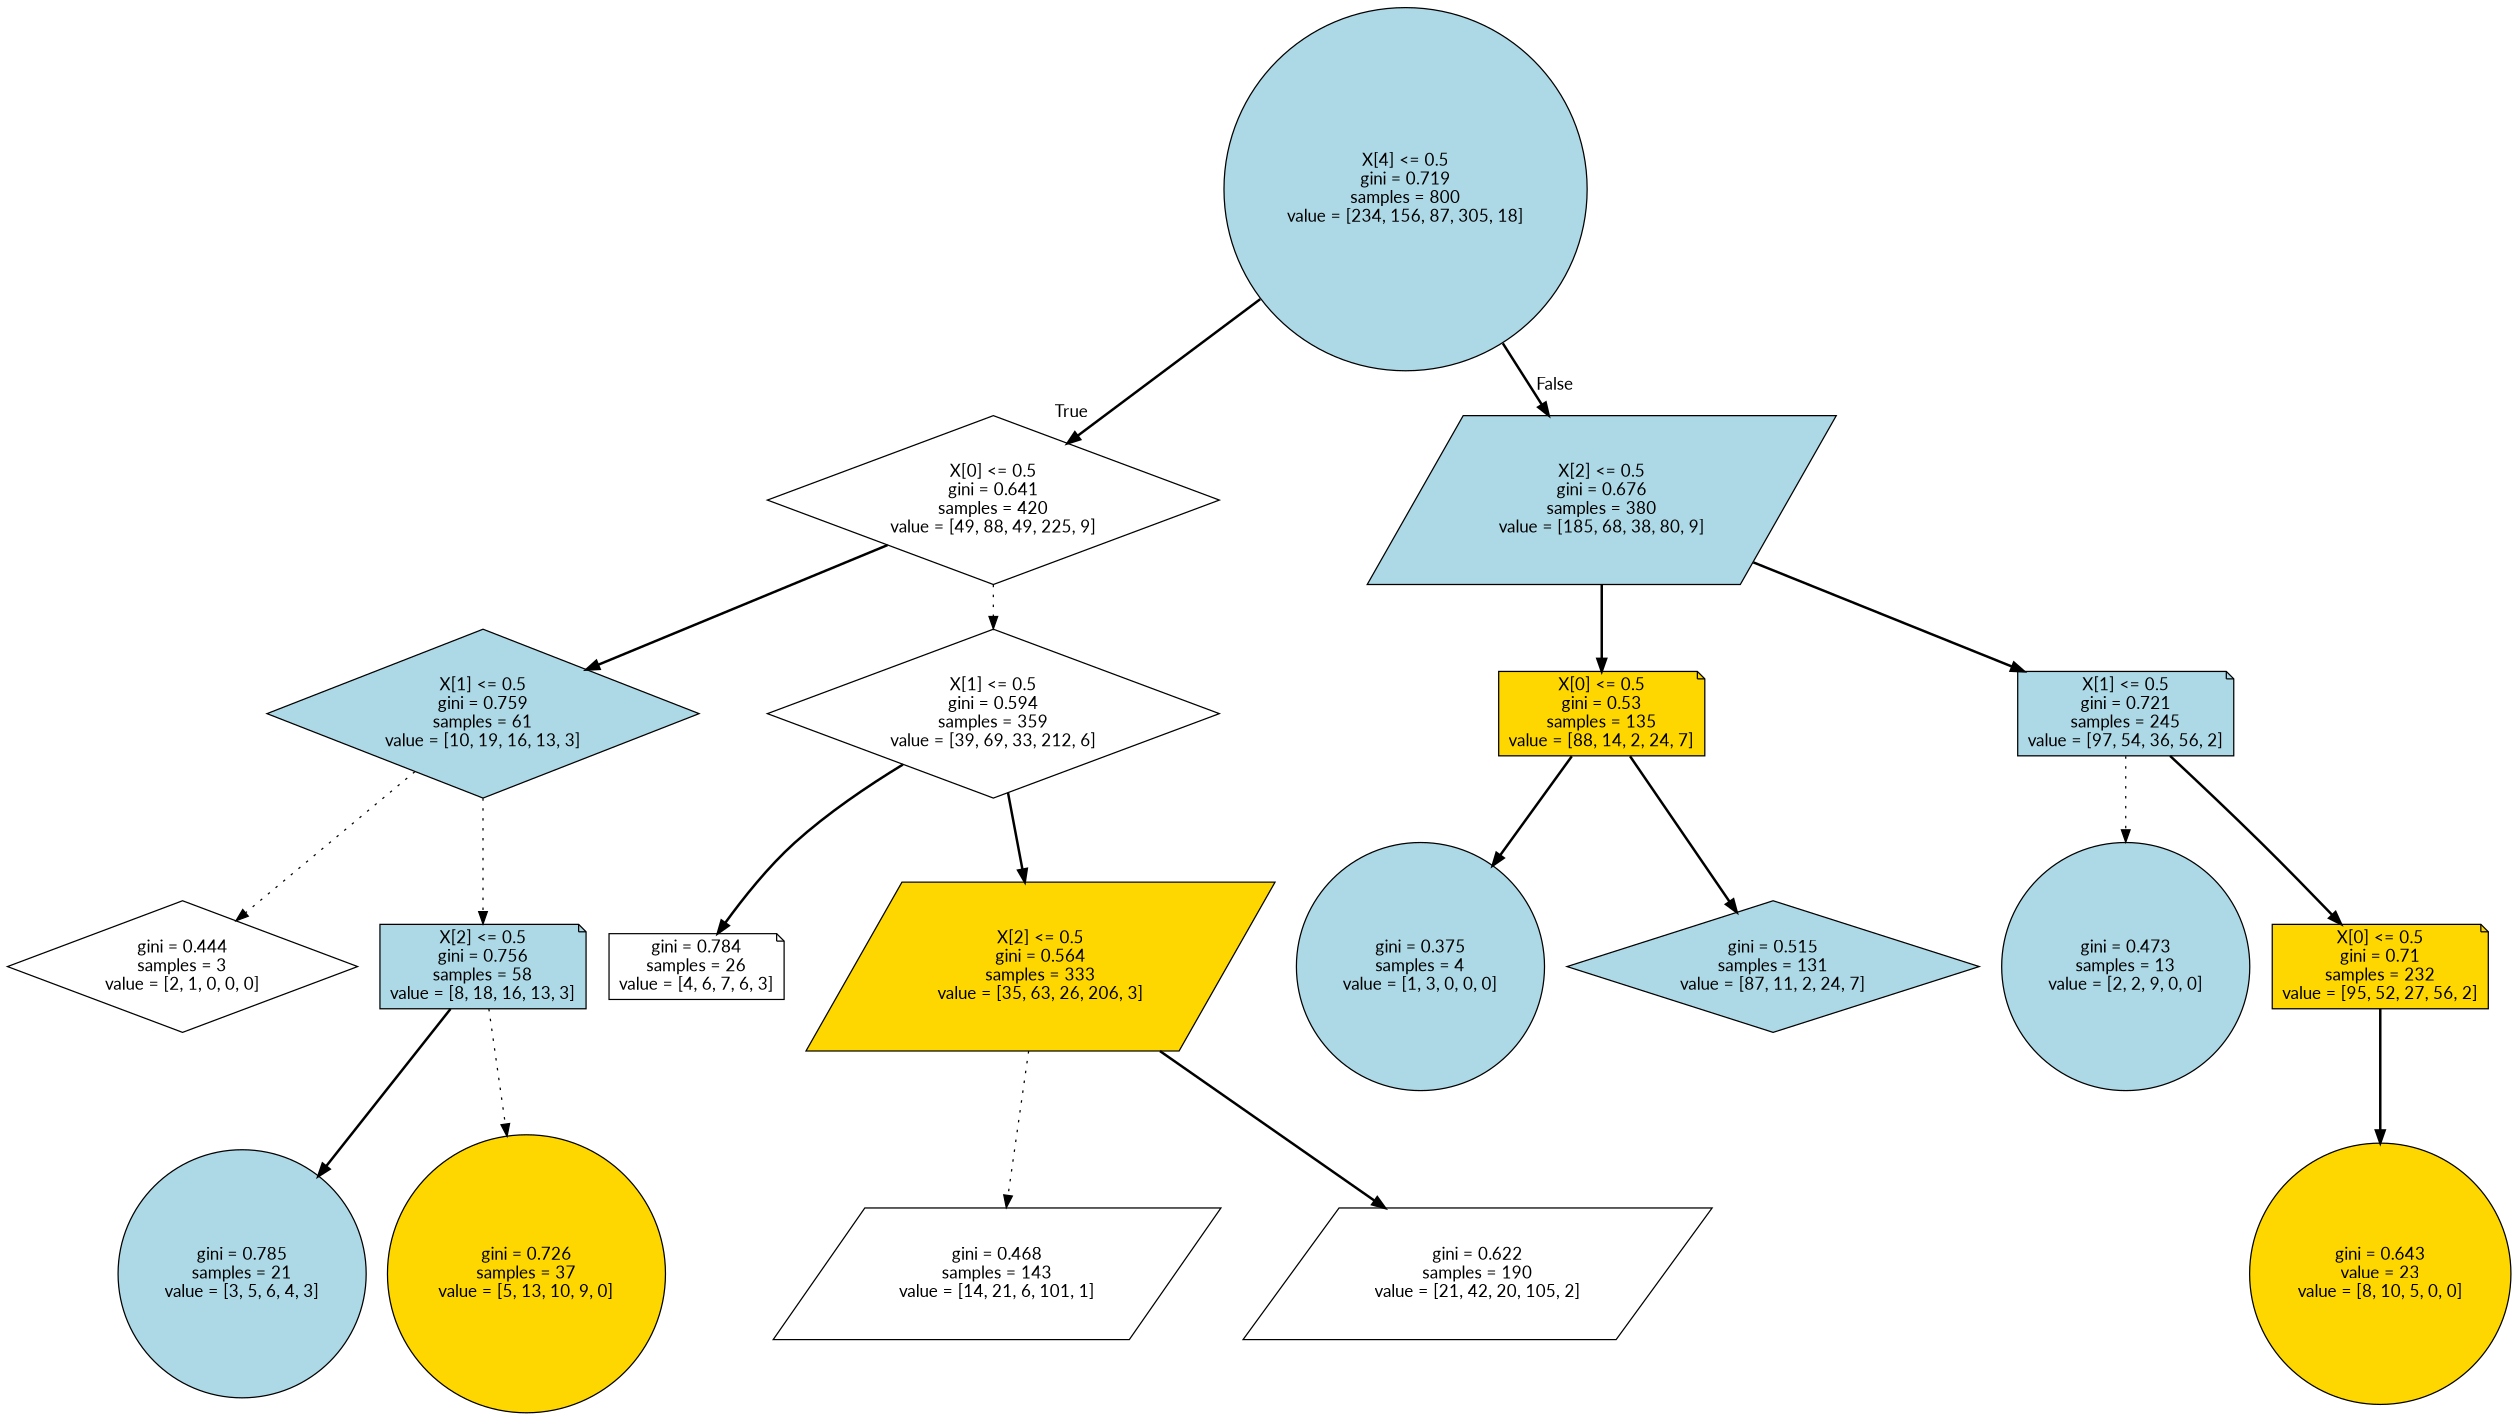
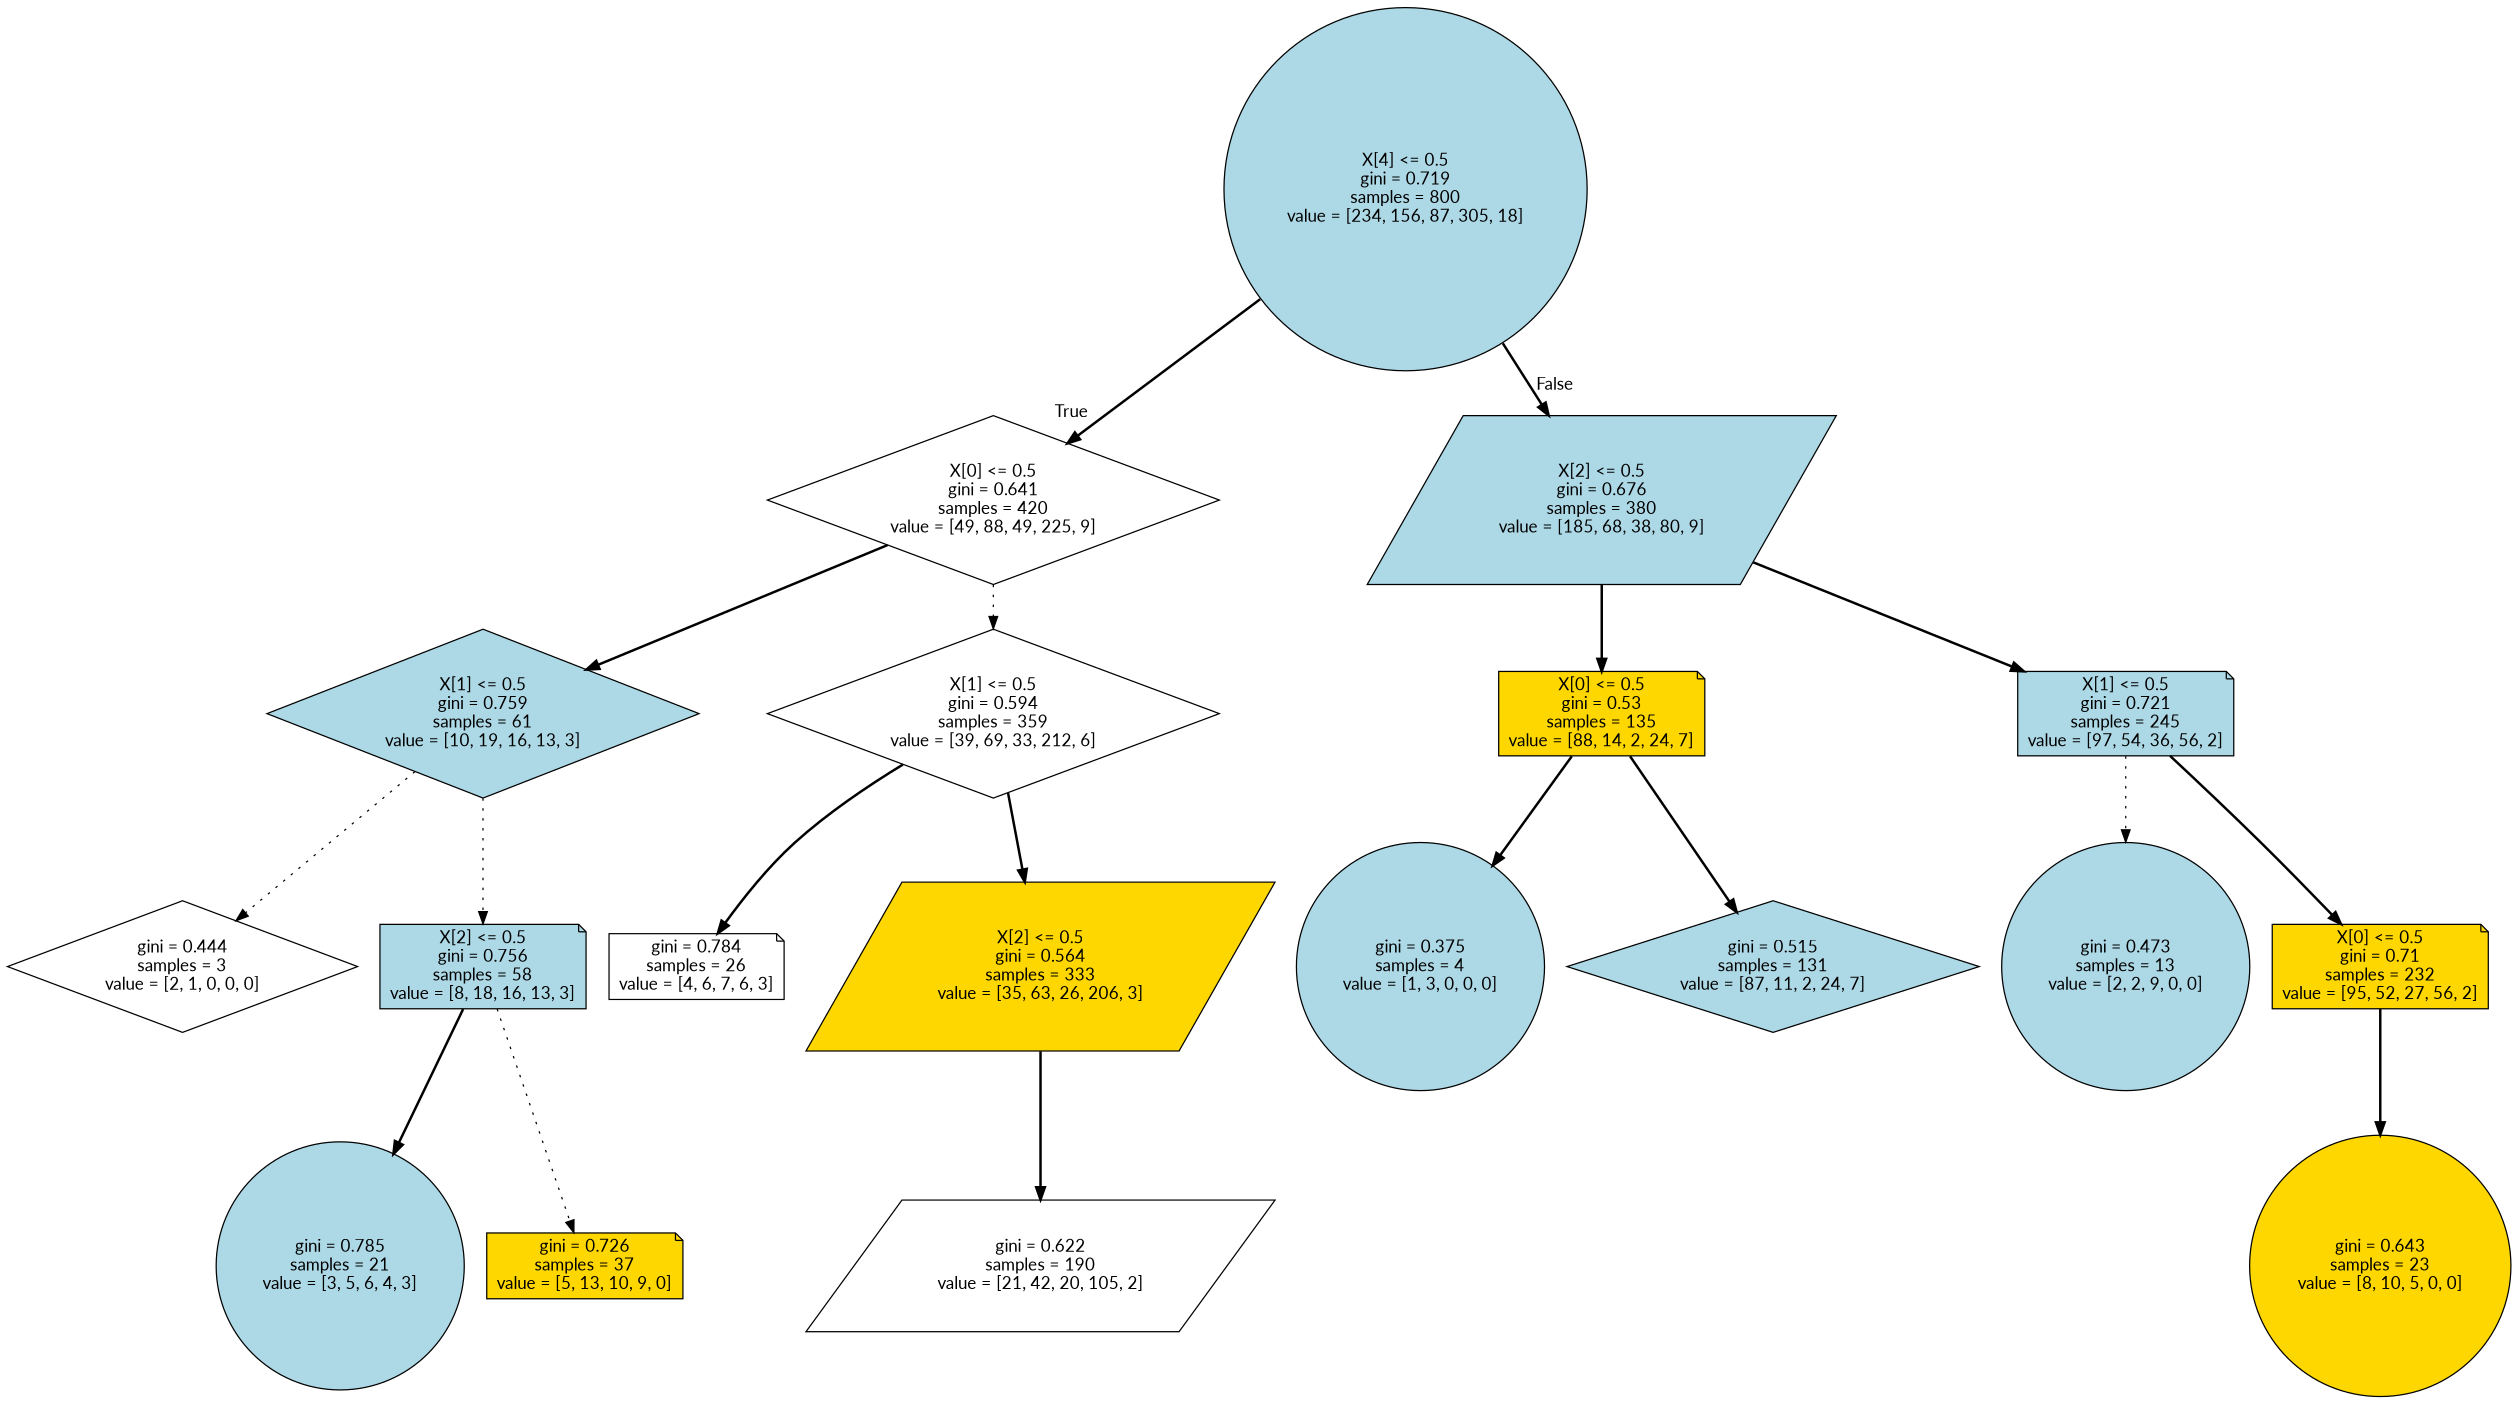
(526, 1274) -> (585, 1266)
(997, 1274) -> none
(2380, 1274) -> (2380, 1266)
